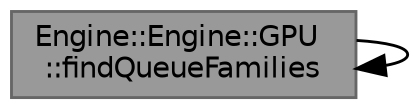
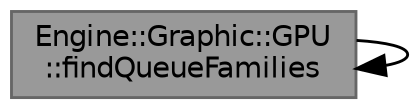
(184, 55) -> (184, 55)
